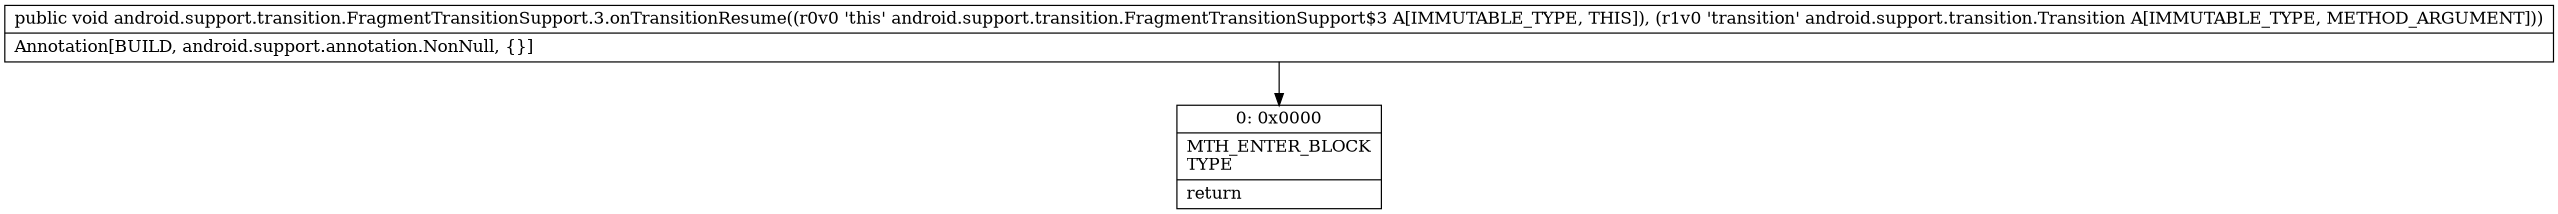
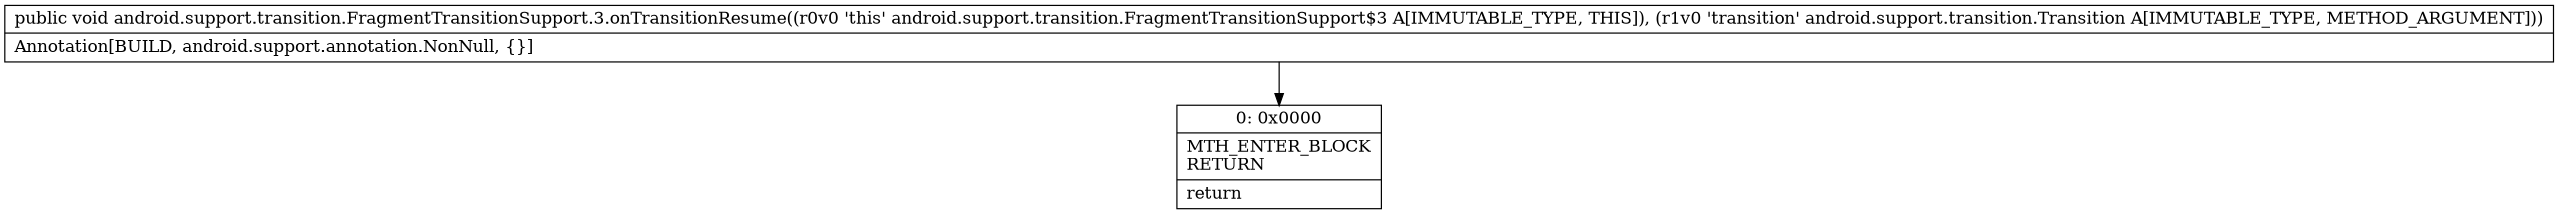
(1210, 165) -> (1226, 165)
